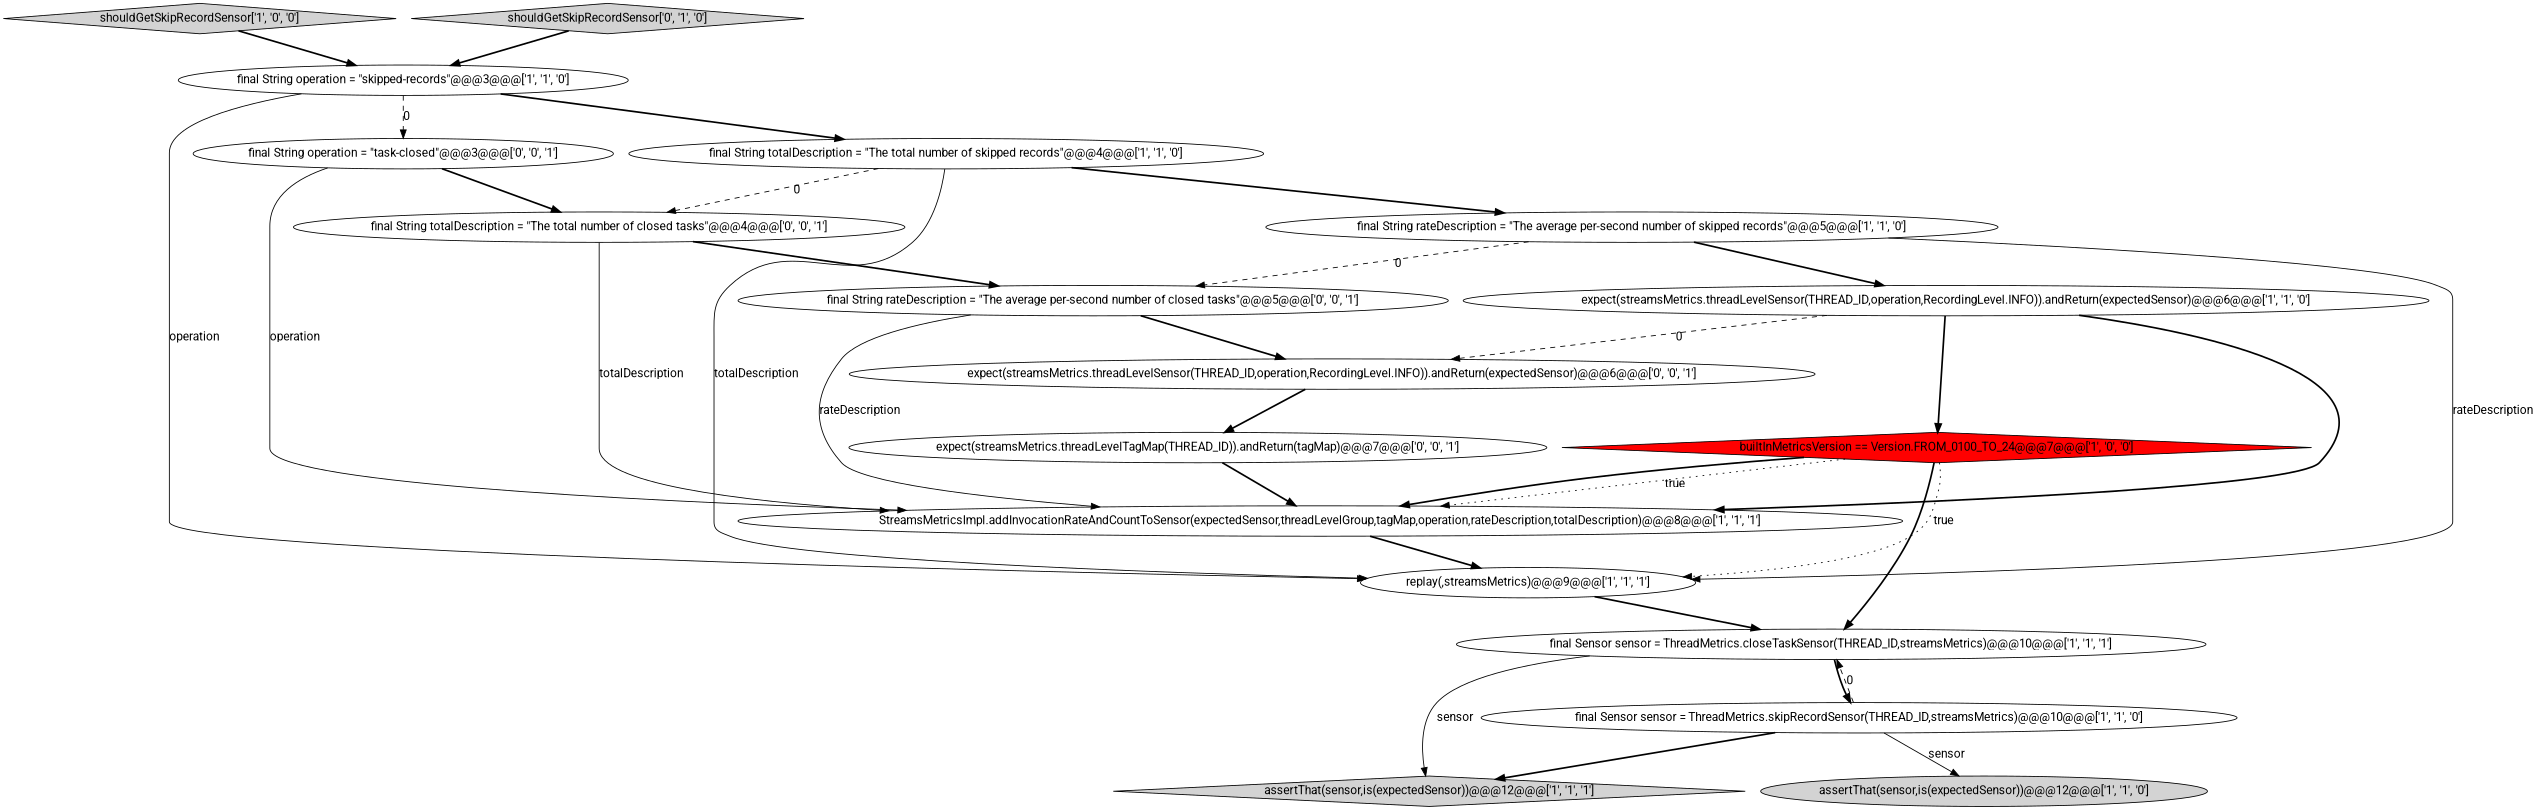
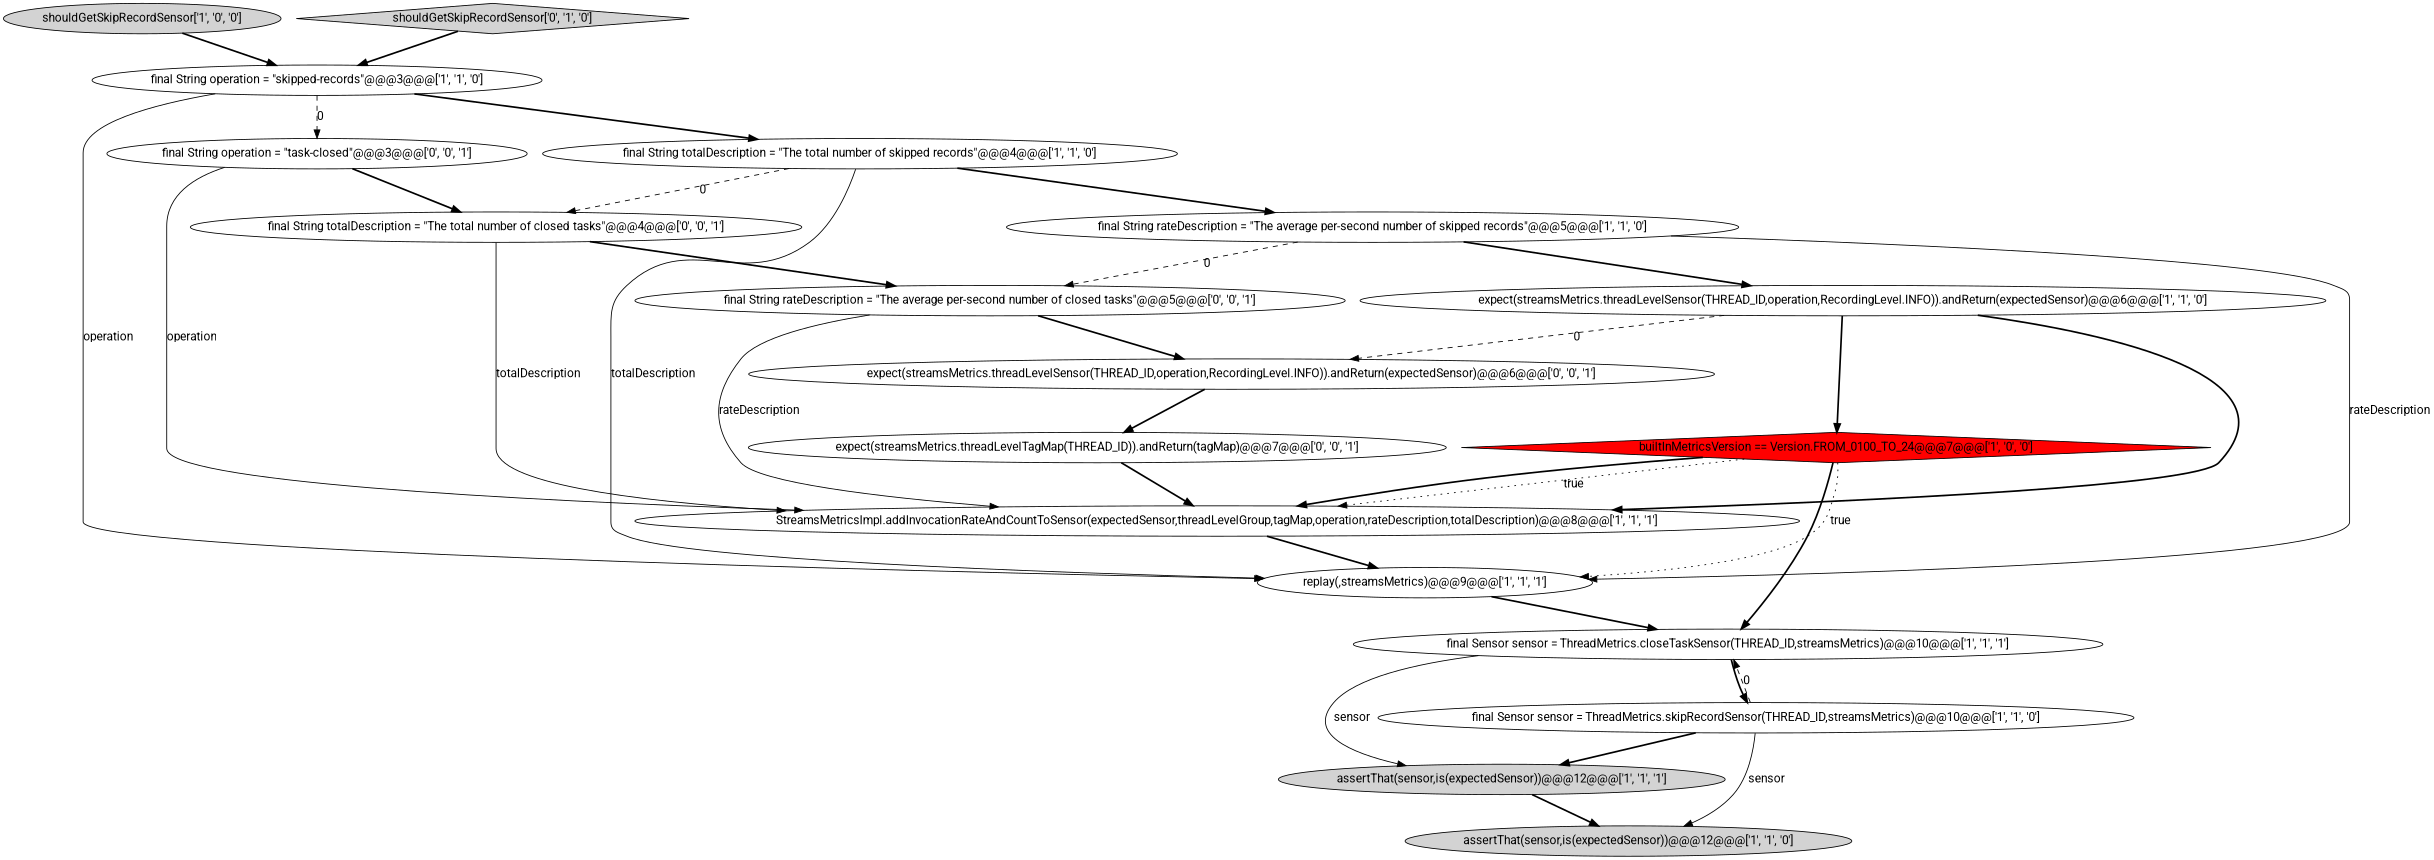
(200, 19) -> (142, 19)
(1429, 791) -> (1502, 779)
none -> (1561, 808)
